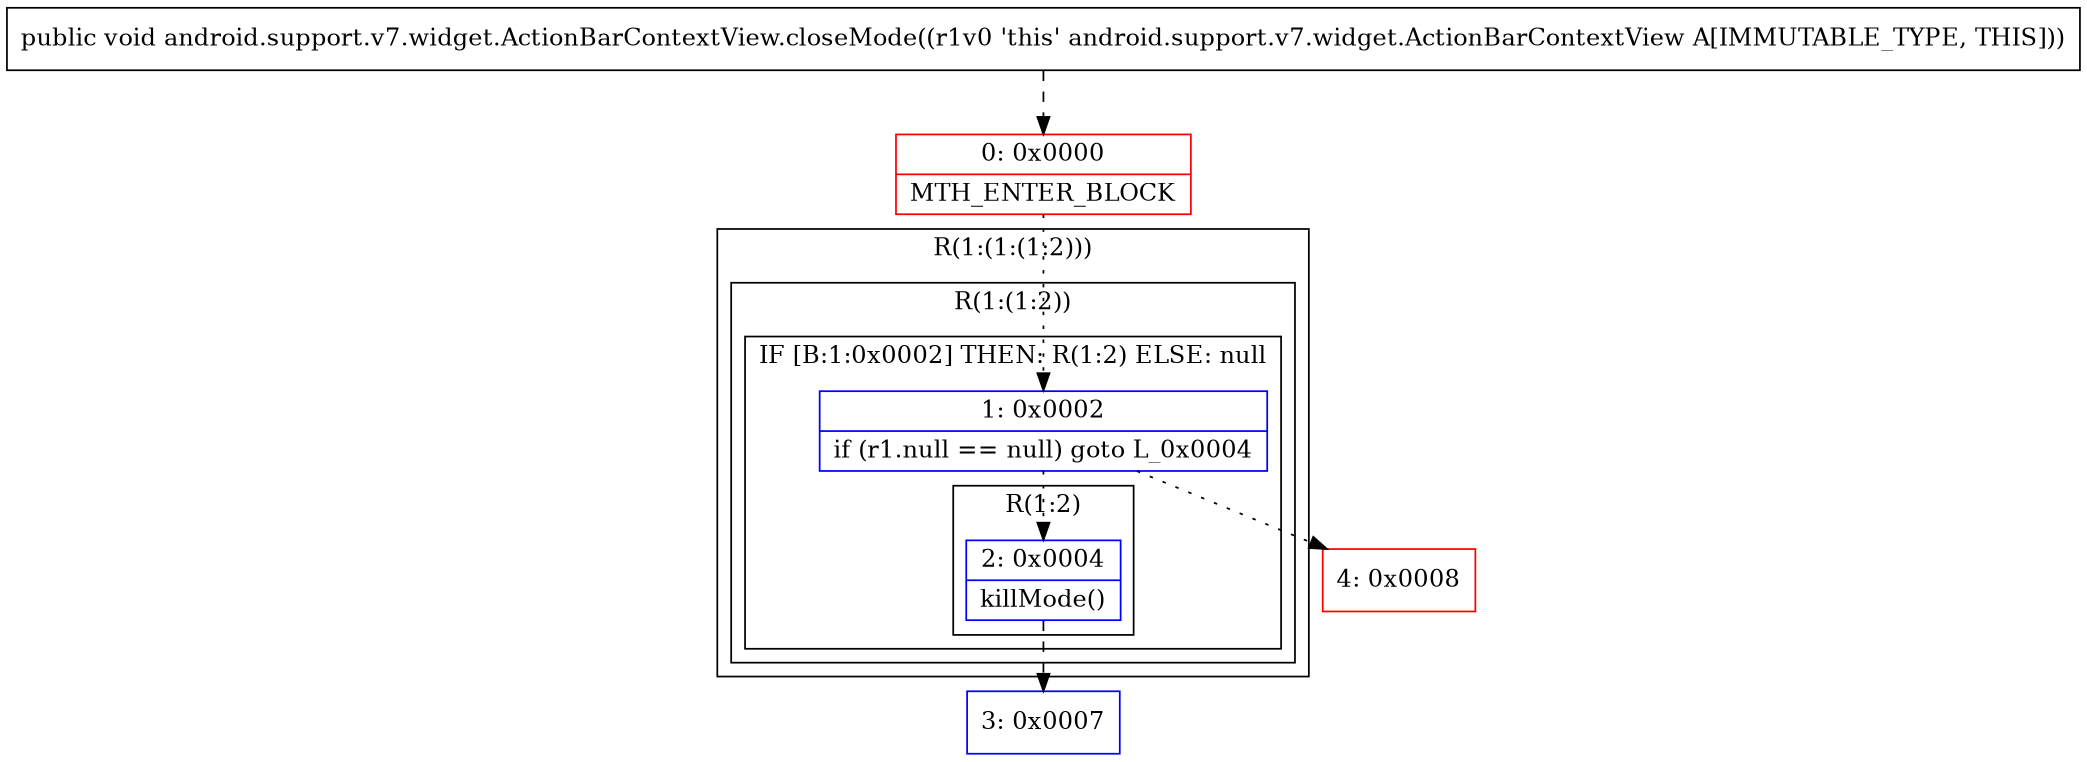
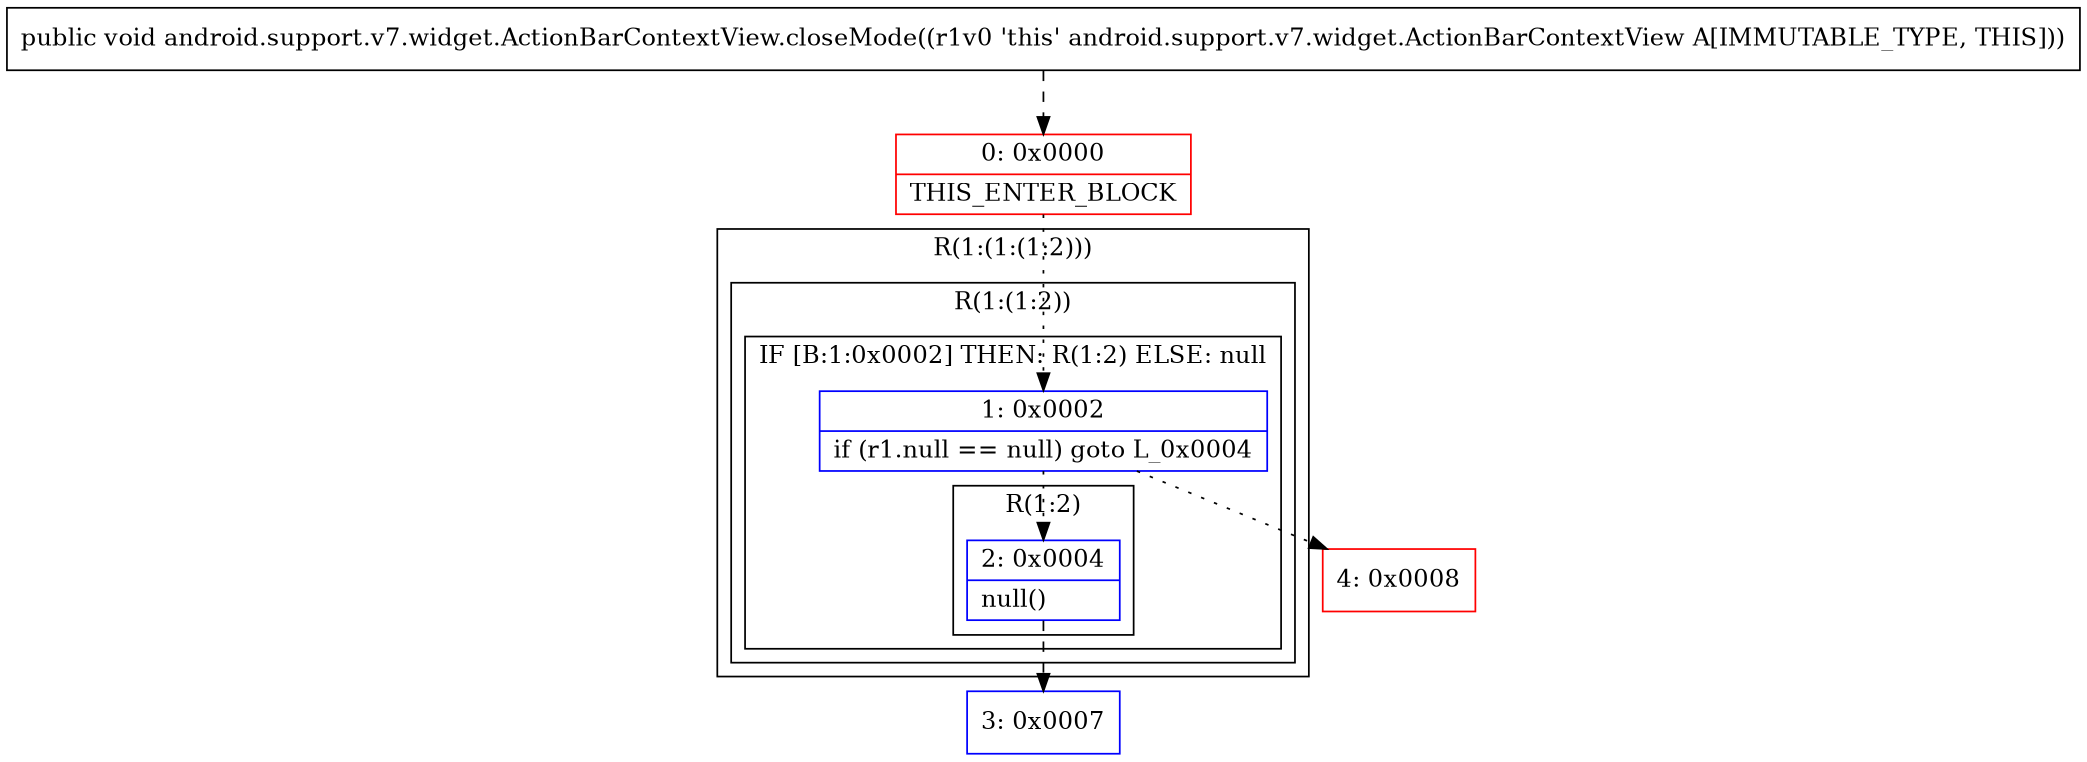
(1043, 193) -> (1043, 193)
(1043, 599) -> (1014, 599)
